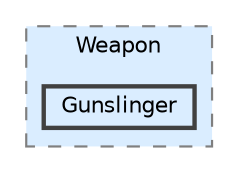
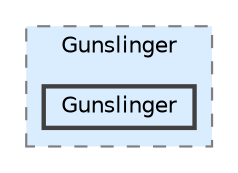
(119, 47) -> (119, 47)
